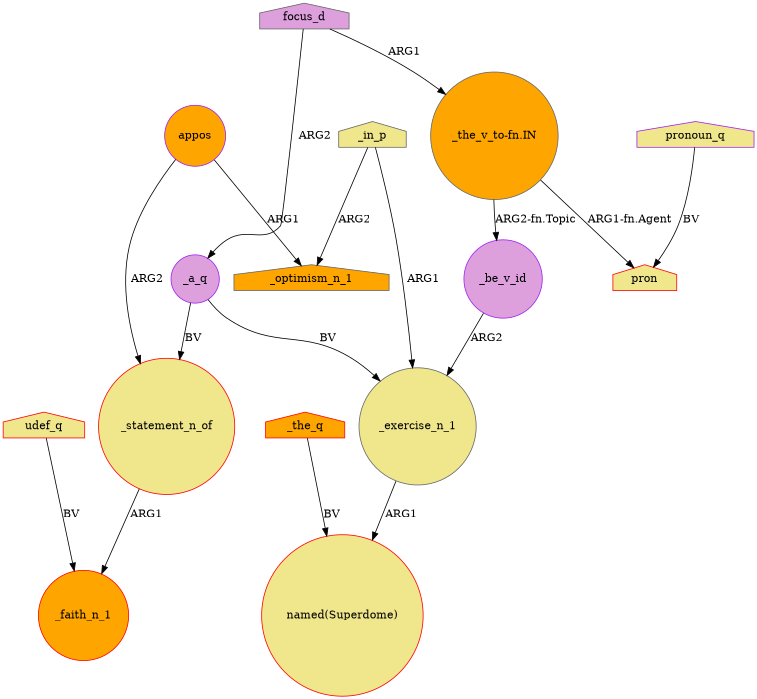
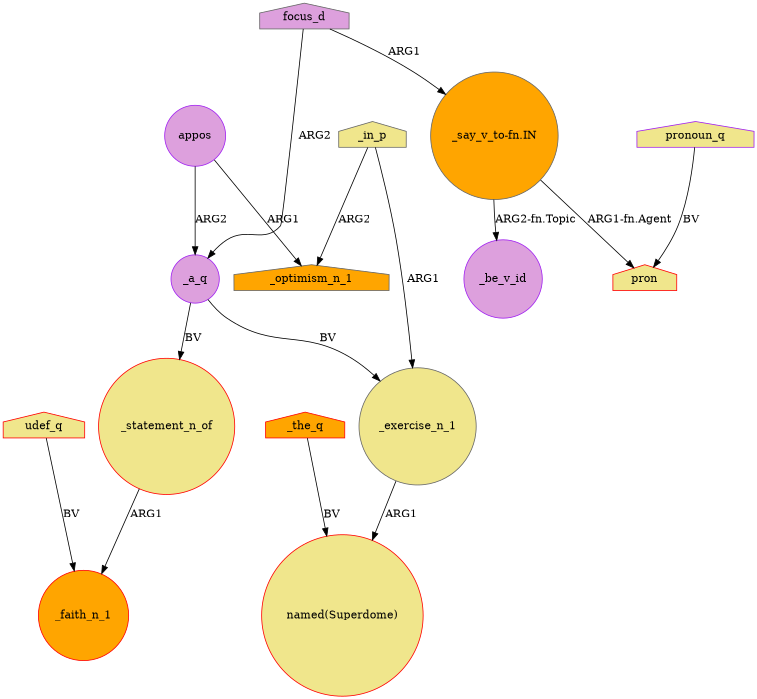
(195, 136) -> (195, 136)
(494, 136) -> (494, 136)
(128, 252) -> (195, 206)
(467, 341) -> none
